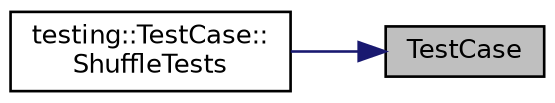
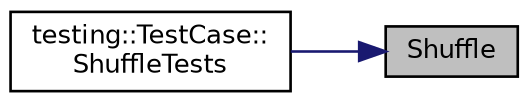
(465, 52) -> (452, 52)
